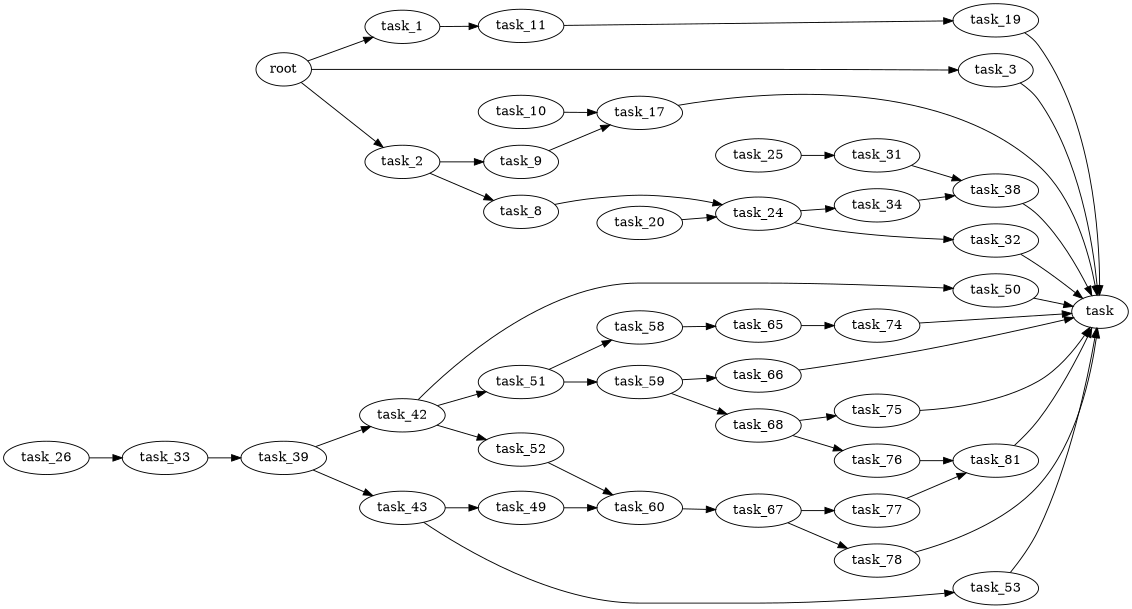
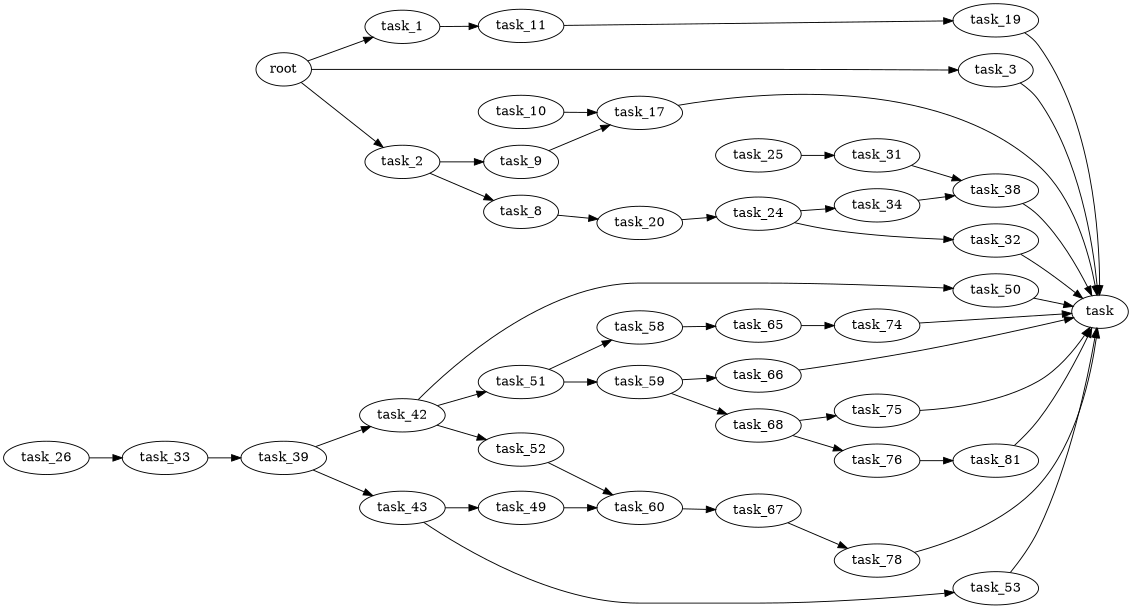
(634, 195) -> (573, 217)
(877, 511) -> none
